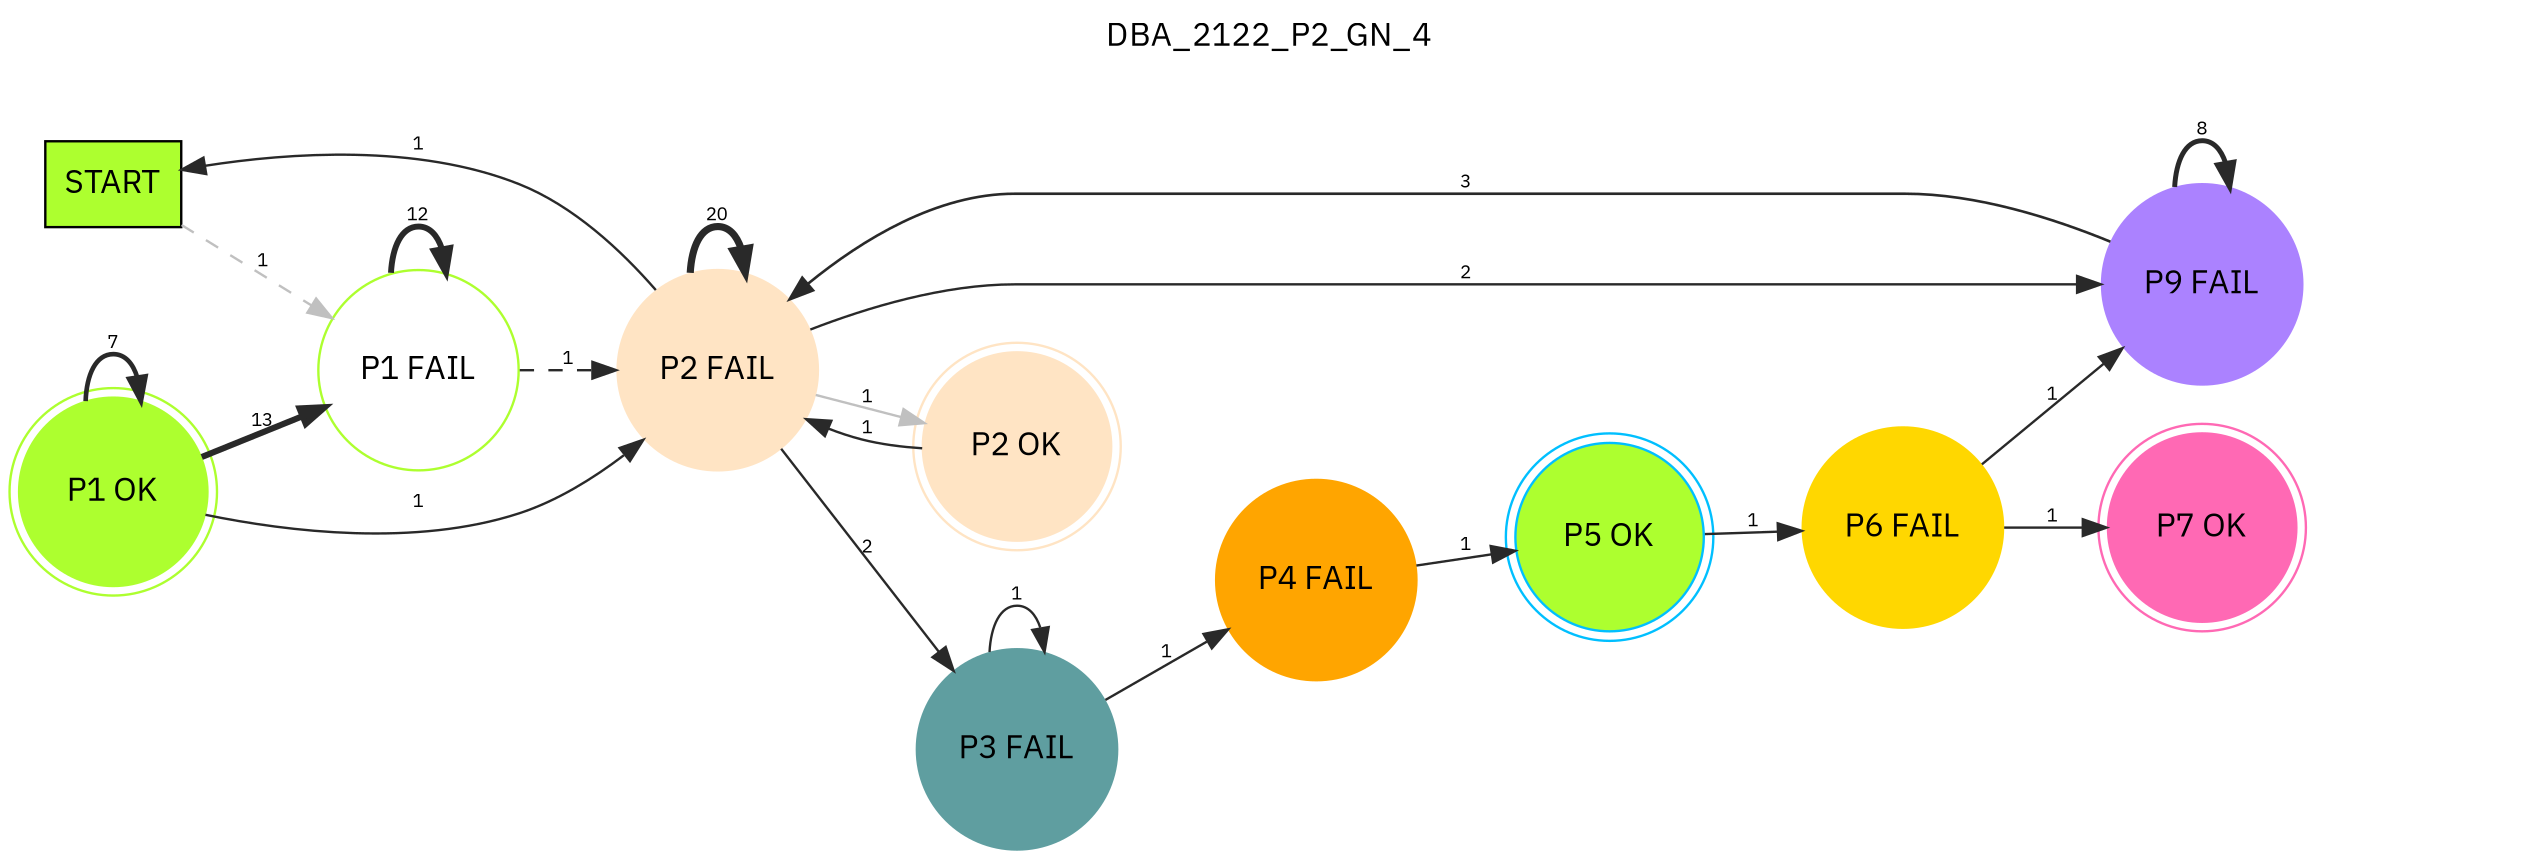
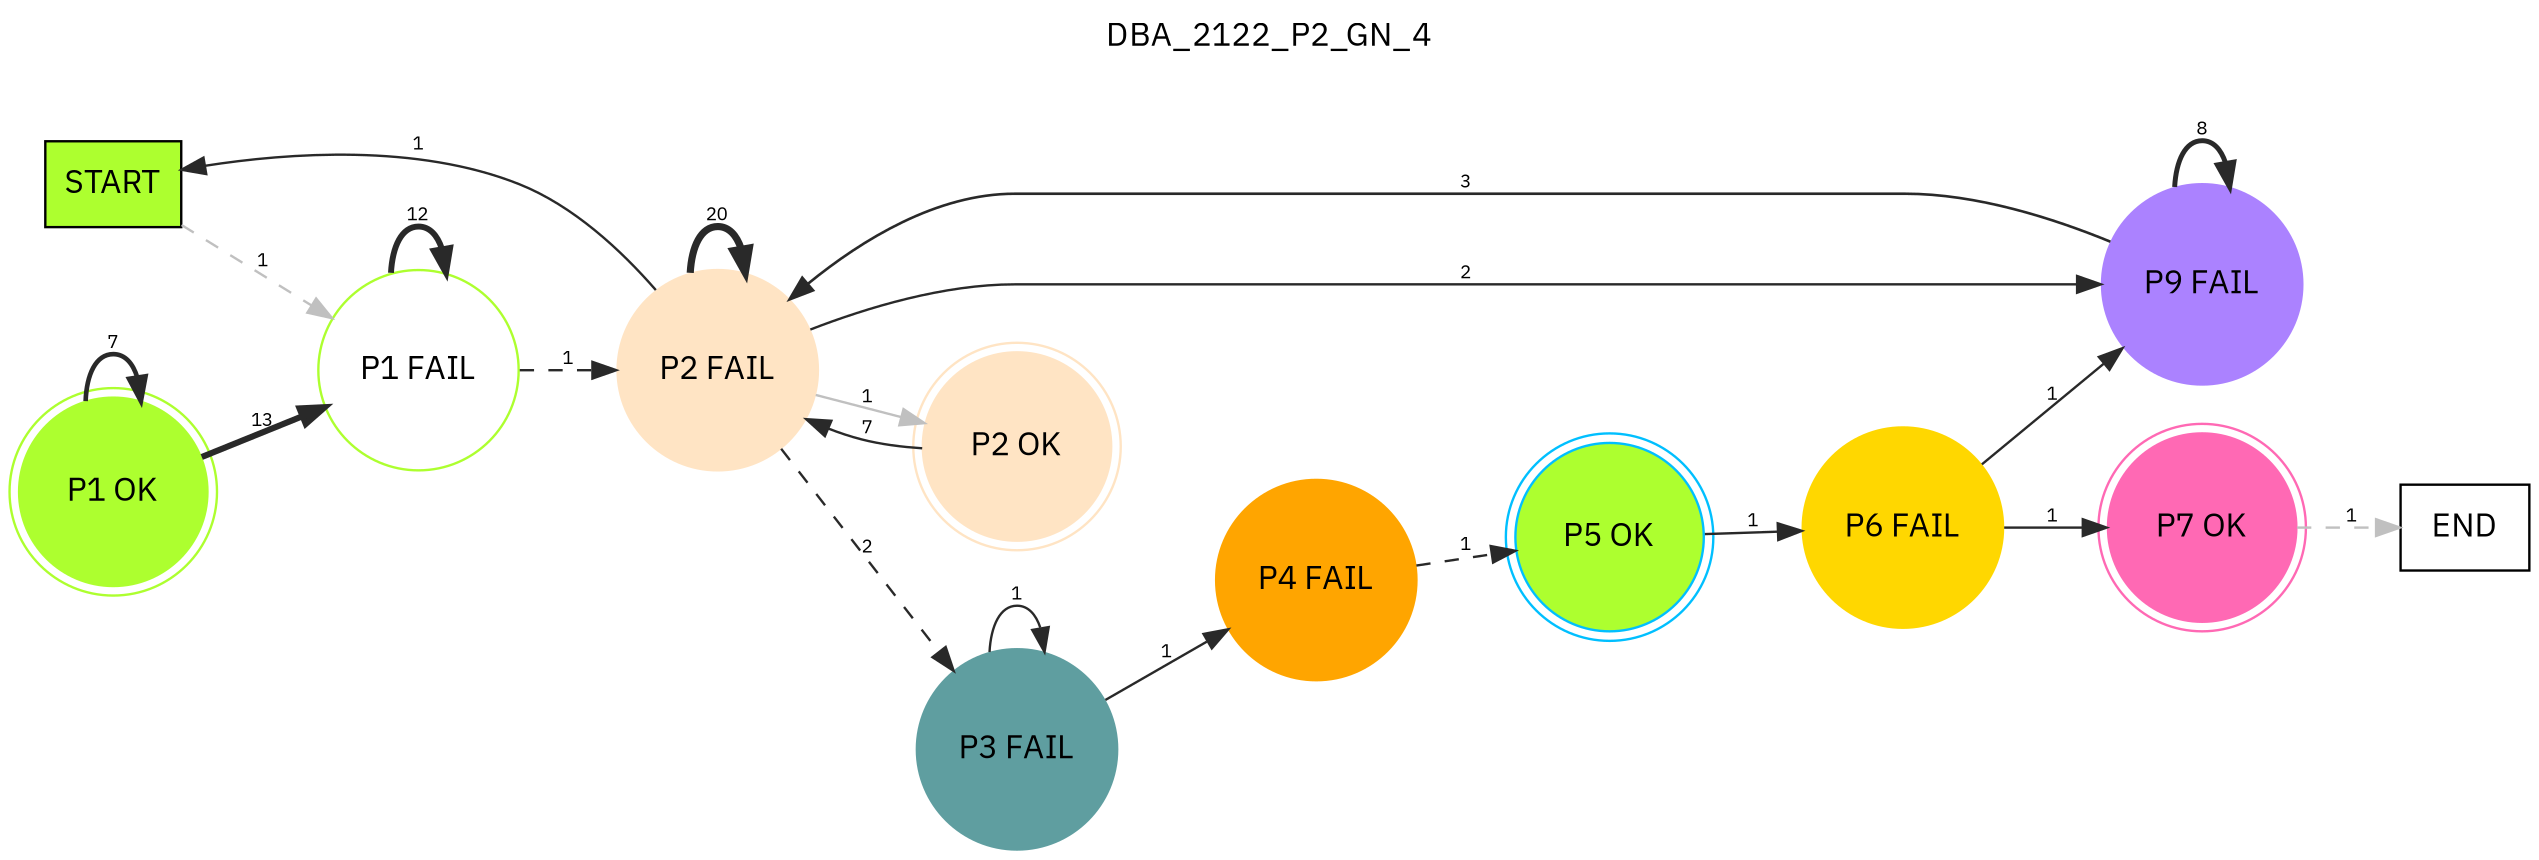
(867, 429) -> (867, 429)
none -> (2465, 528)
(423, 531) -> none
(860, 550) -> (860, 550)
(1454, 560) -> (1454, 560)
